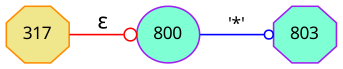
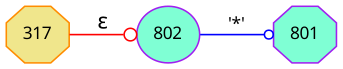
(168, 35) -> (168, 35)
(305, 35) -> (305, 35)
